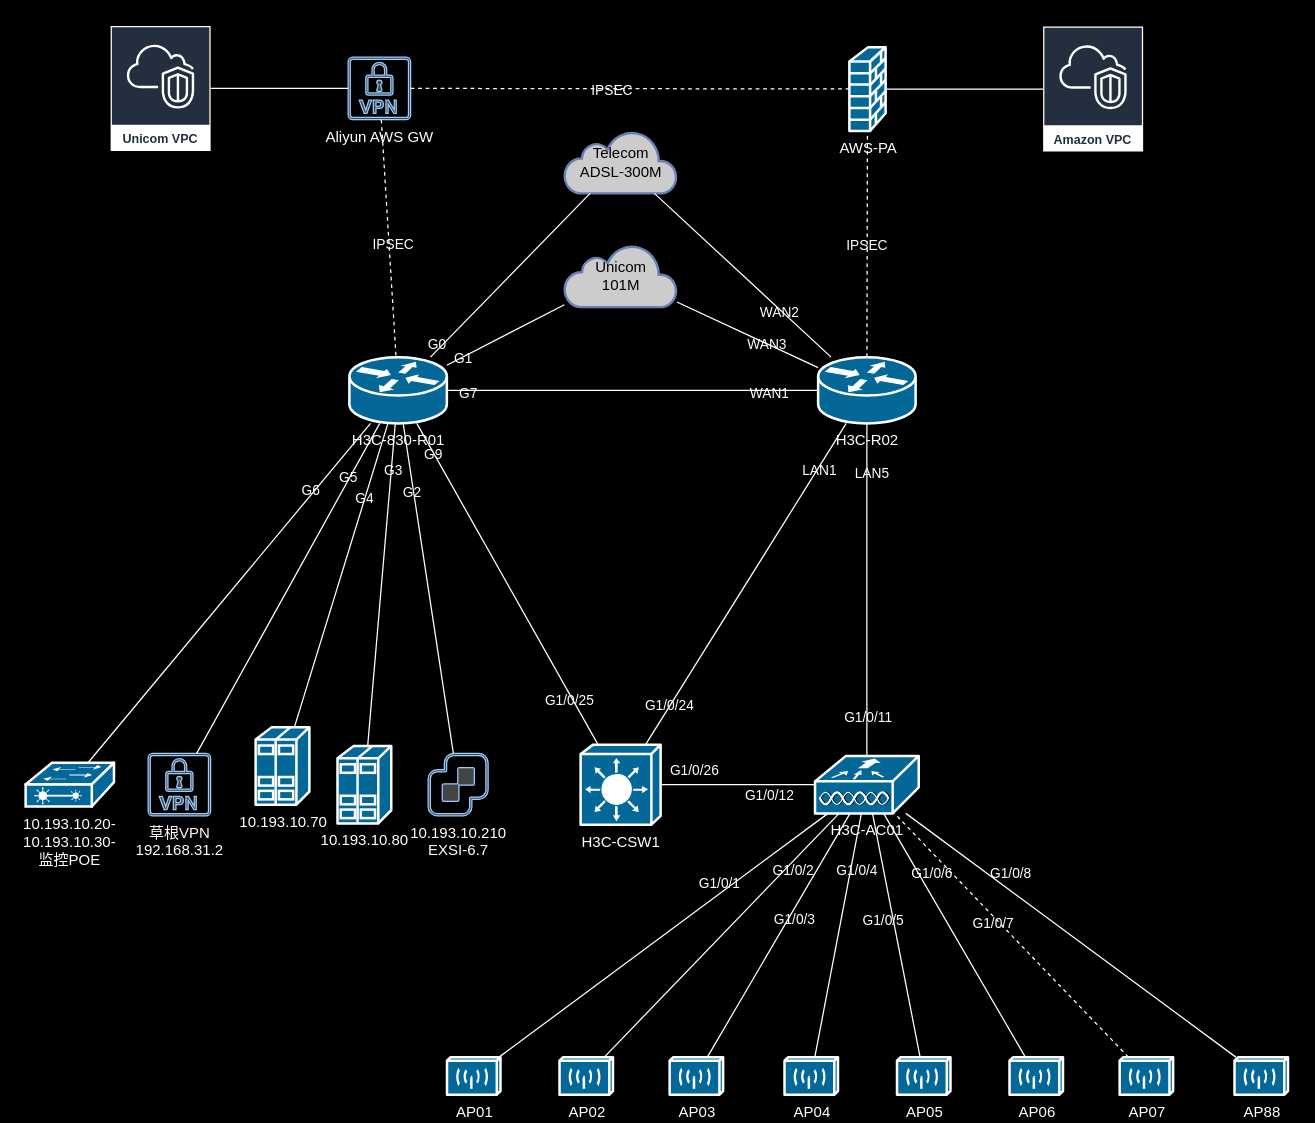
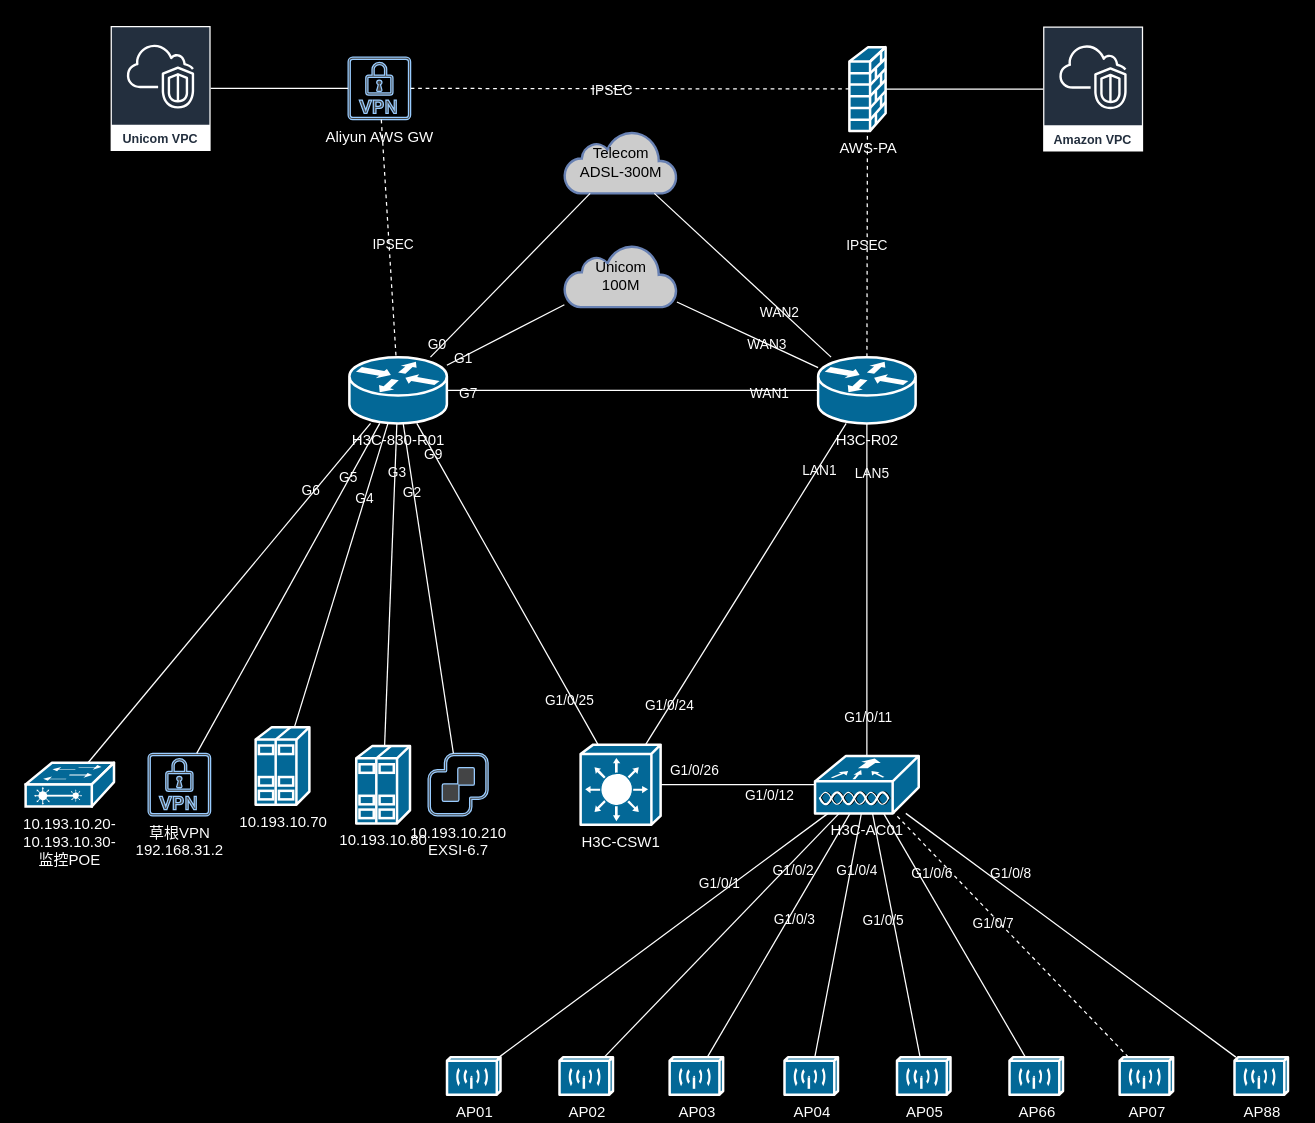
(621, 276) -> (621, 276)
(364, 784) -> (383, 784)
(1038, 1112) -> (1038, 1112)
